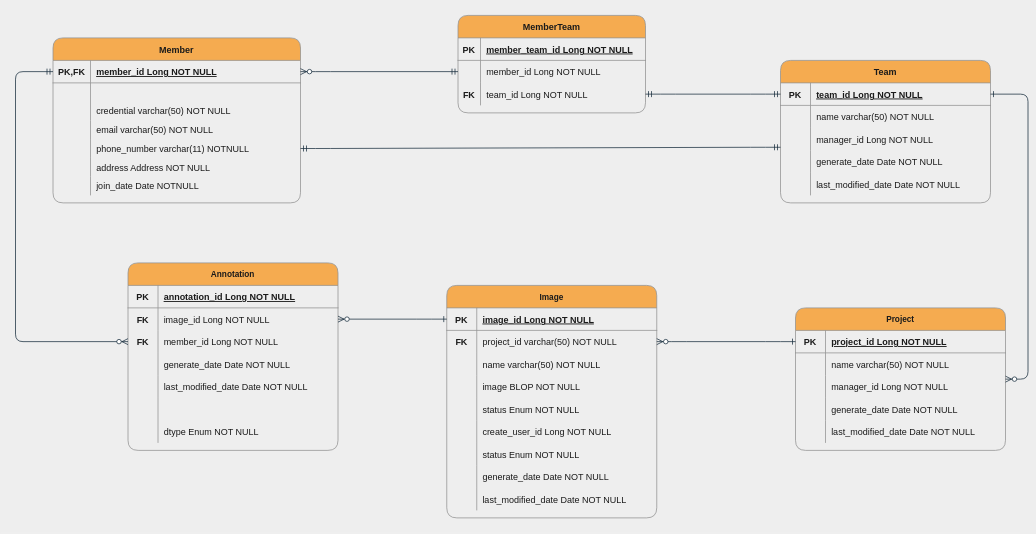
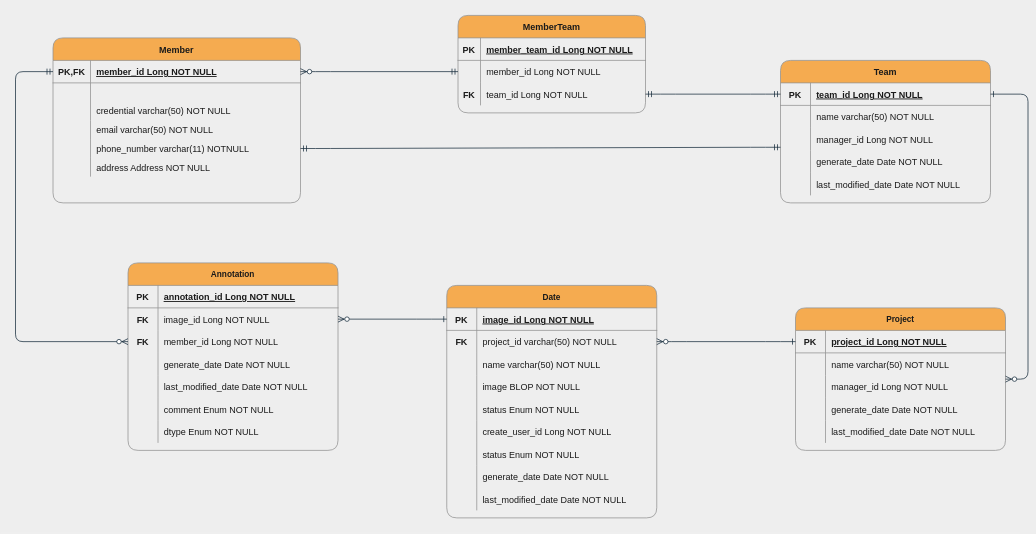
(195, 186) -> none
(551, 297) -> (551, 297)
none -> (248, 409)
